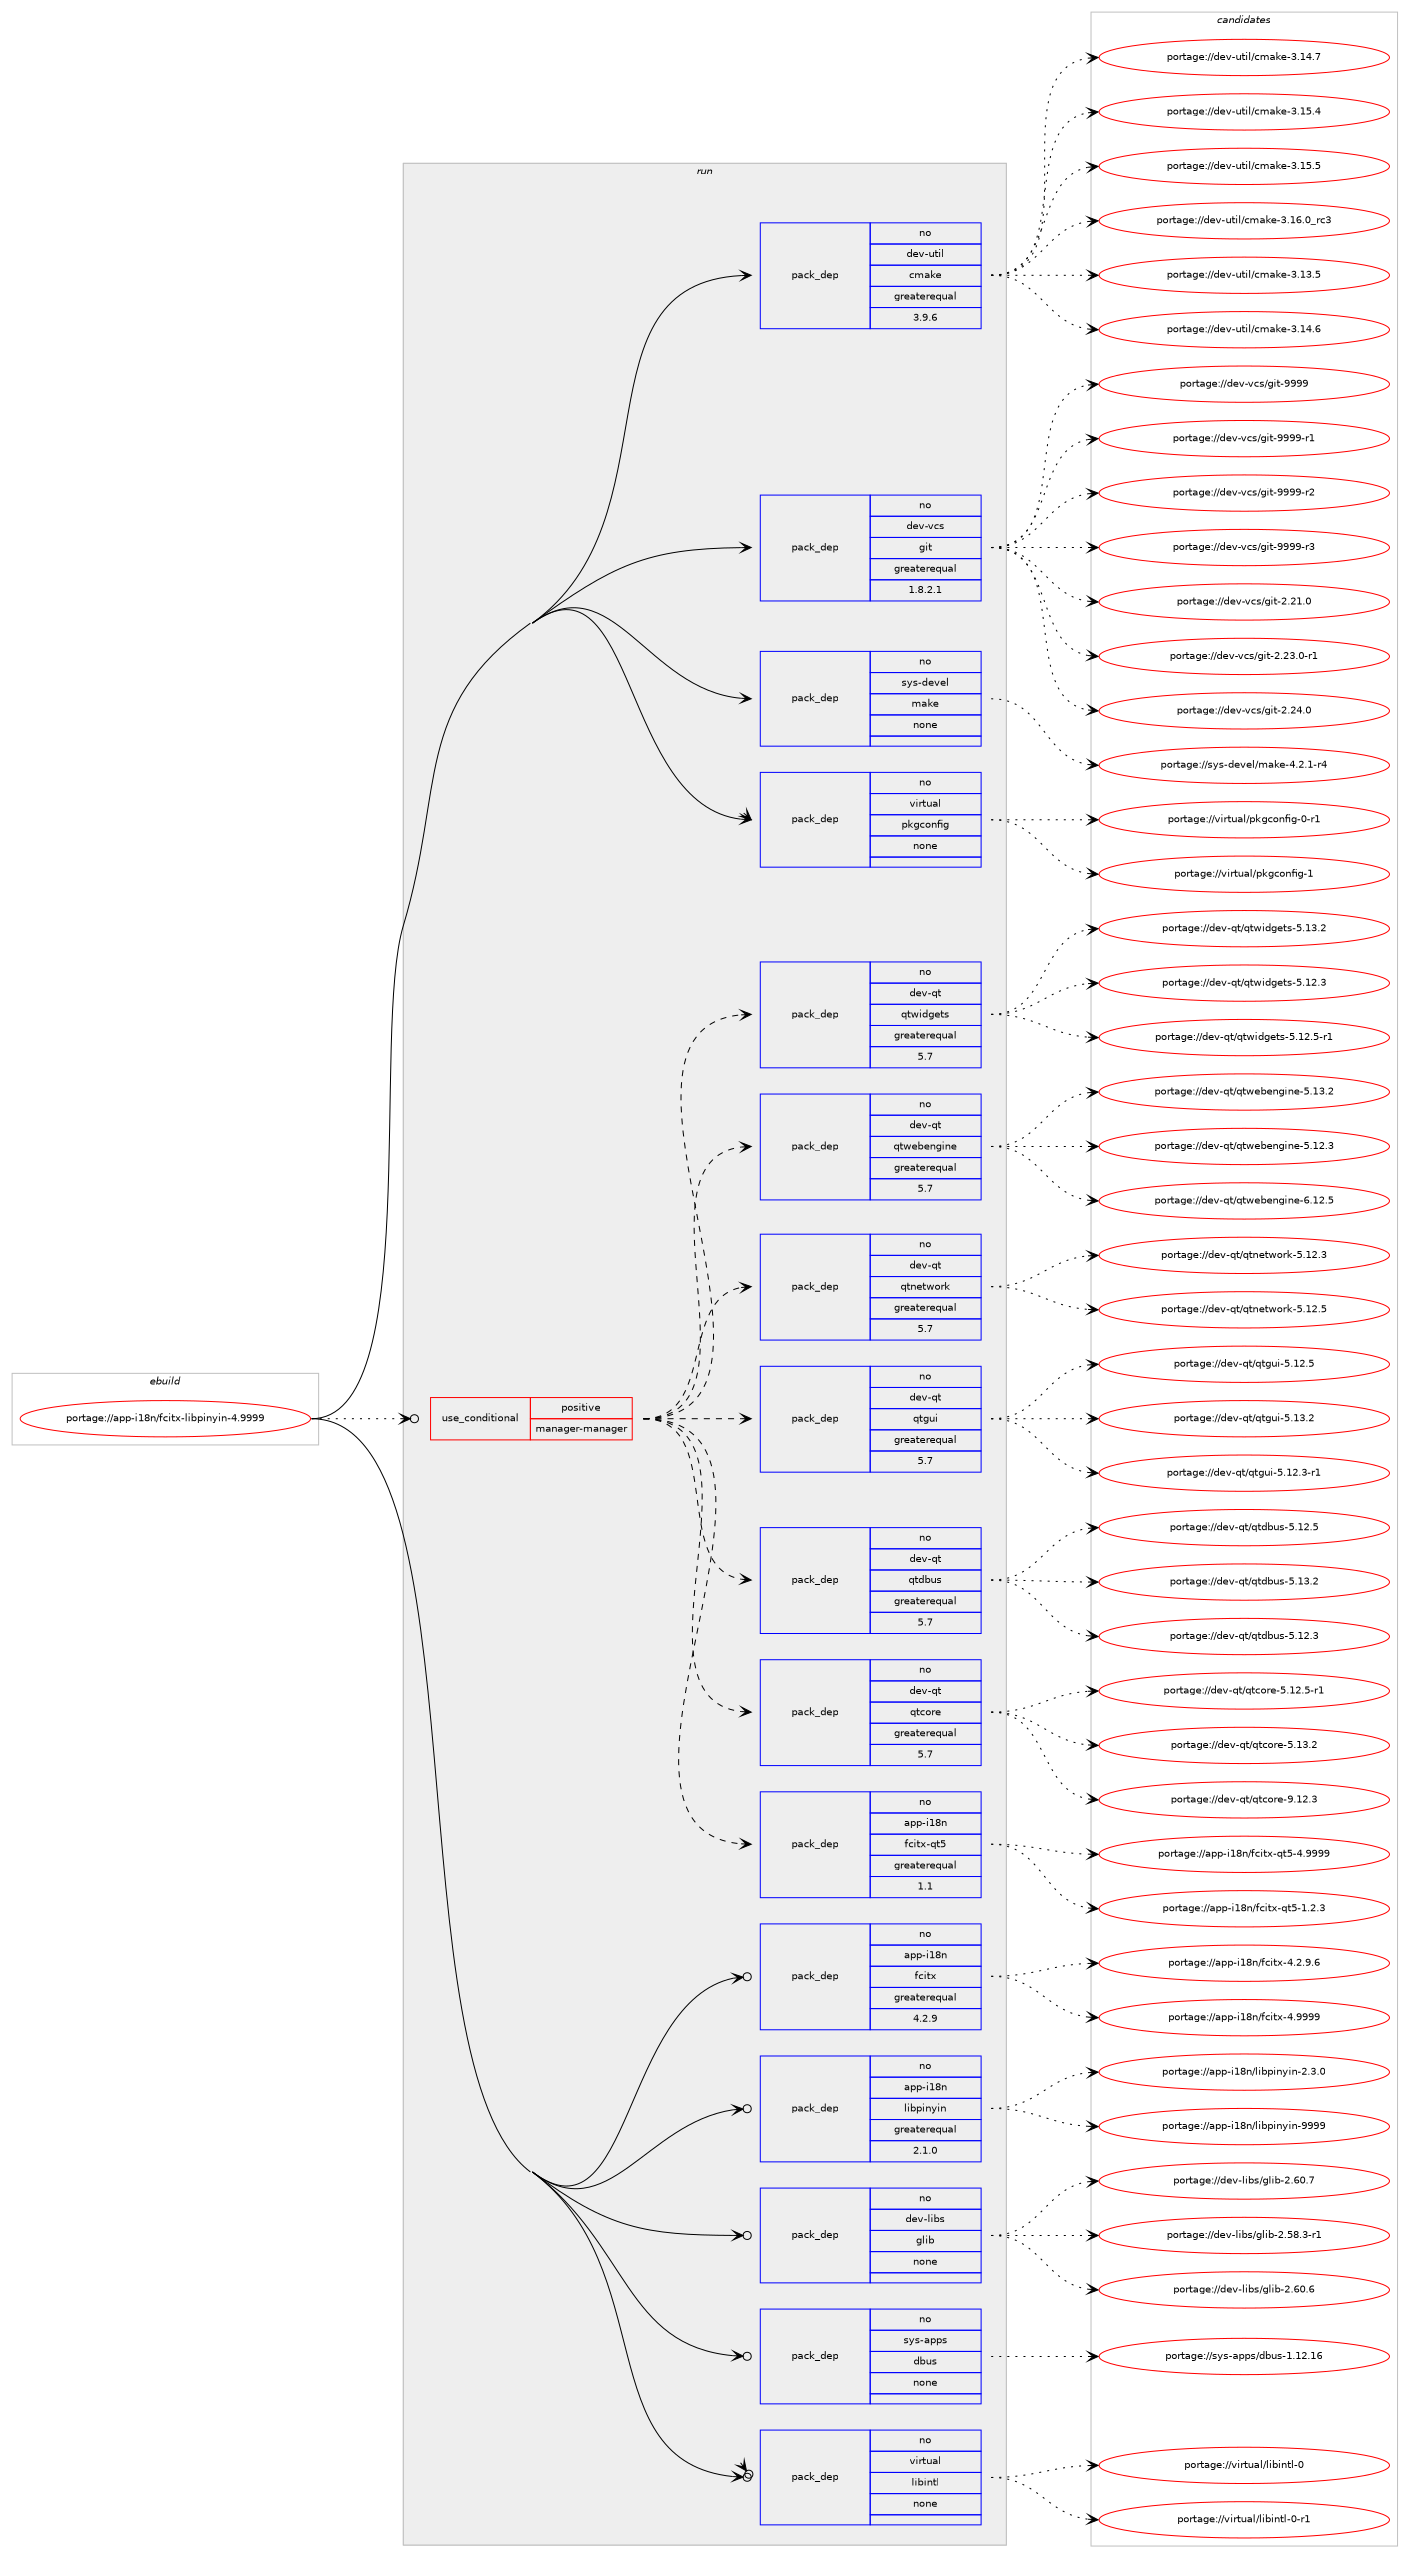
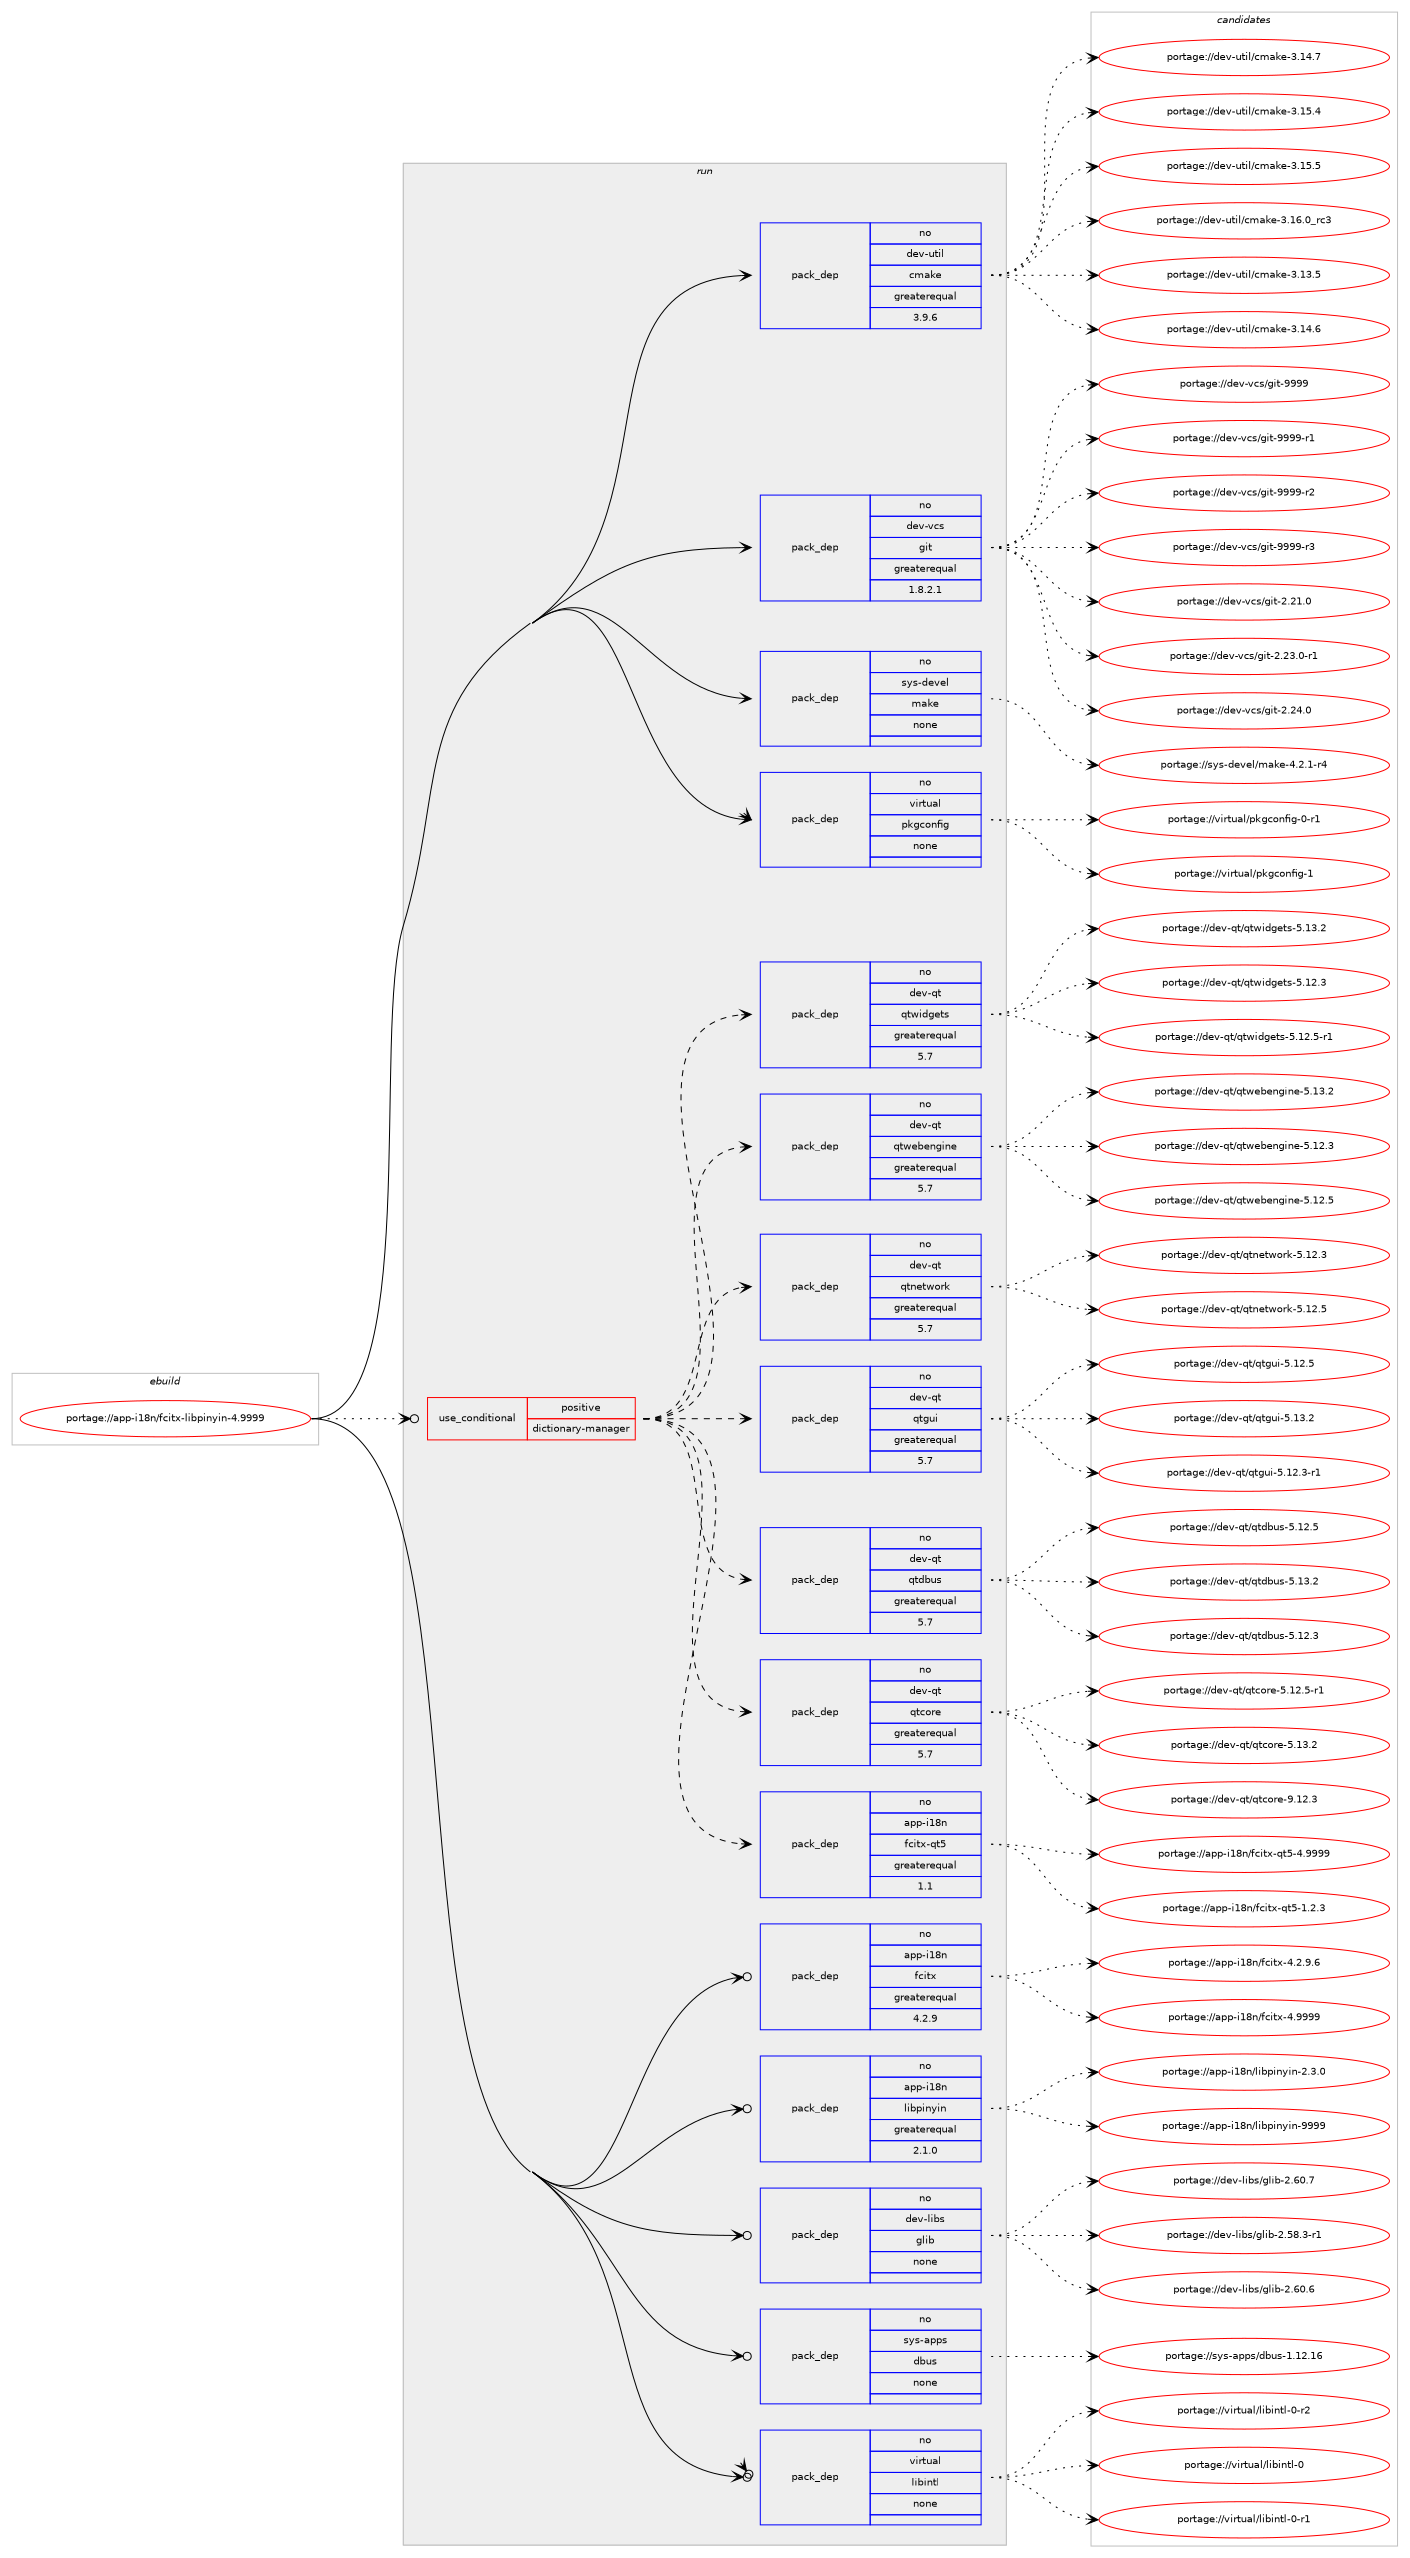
(1244, 1201) -> (1244, 1201)
(581, 1429) -> (581, 1429)
none -> (1244, 2411)
